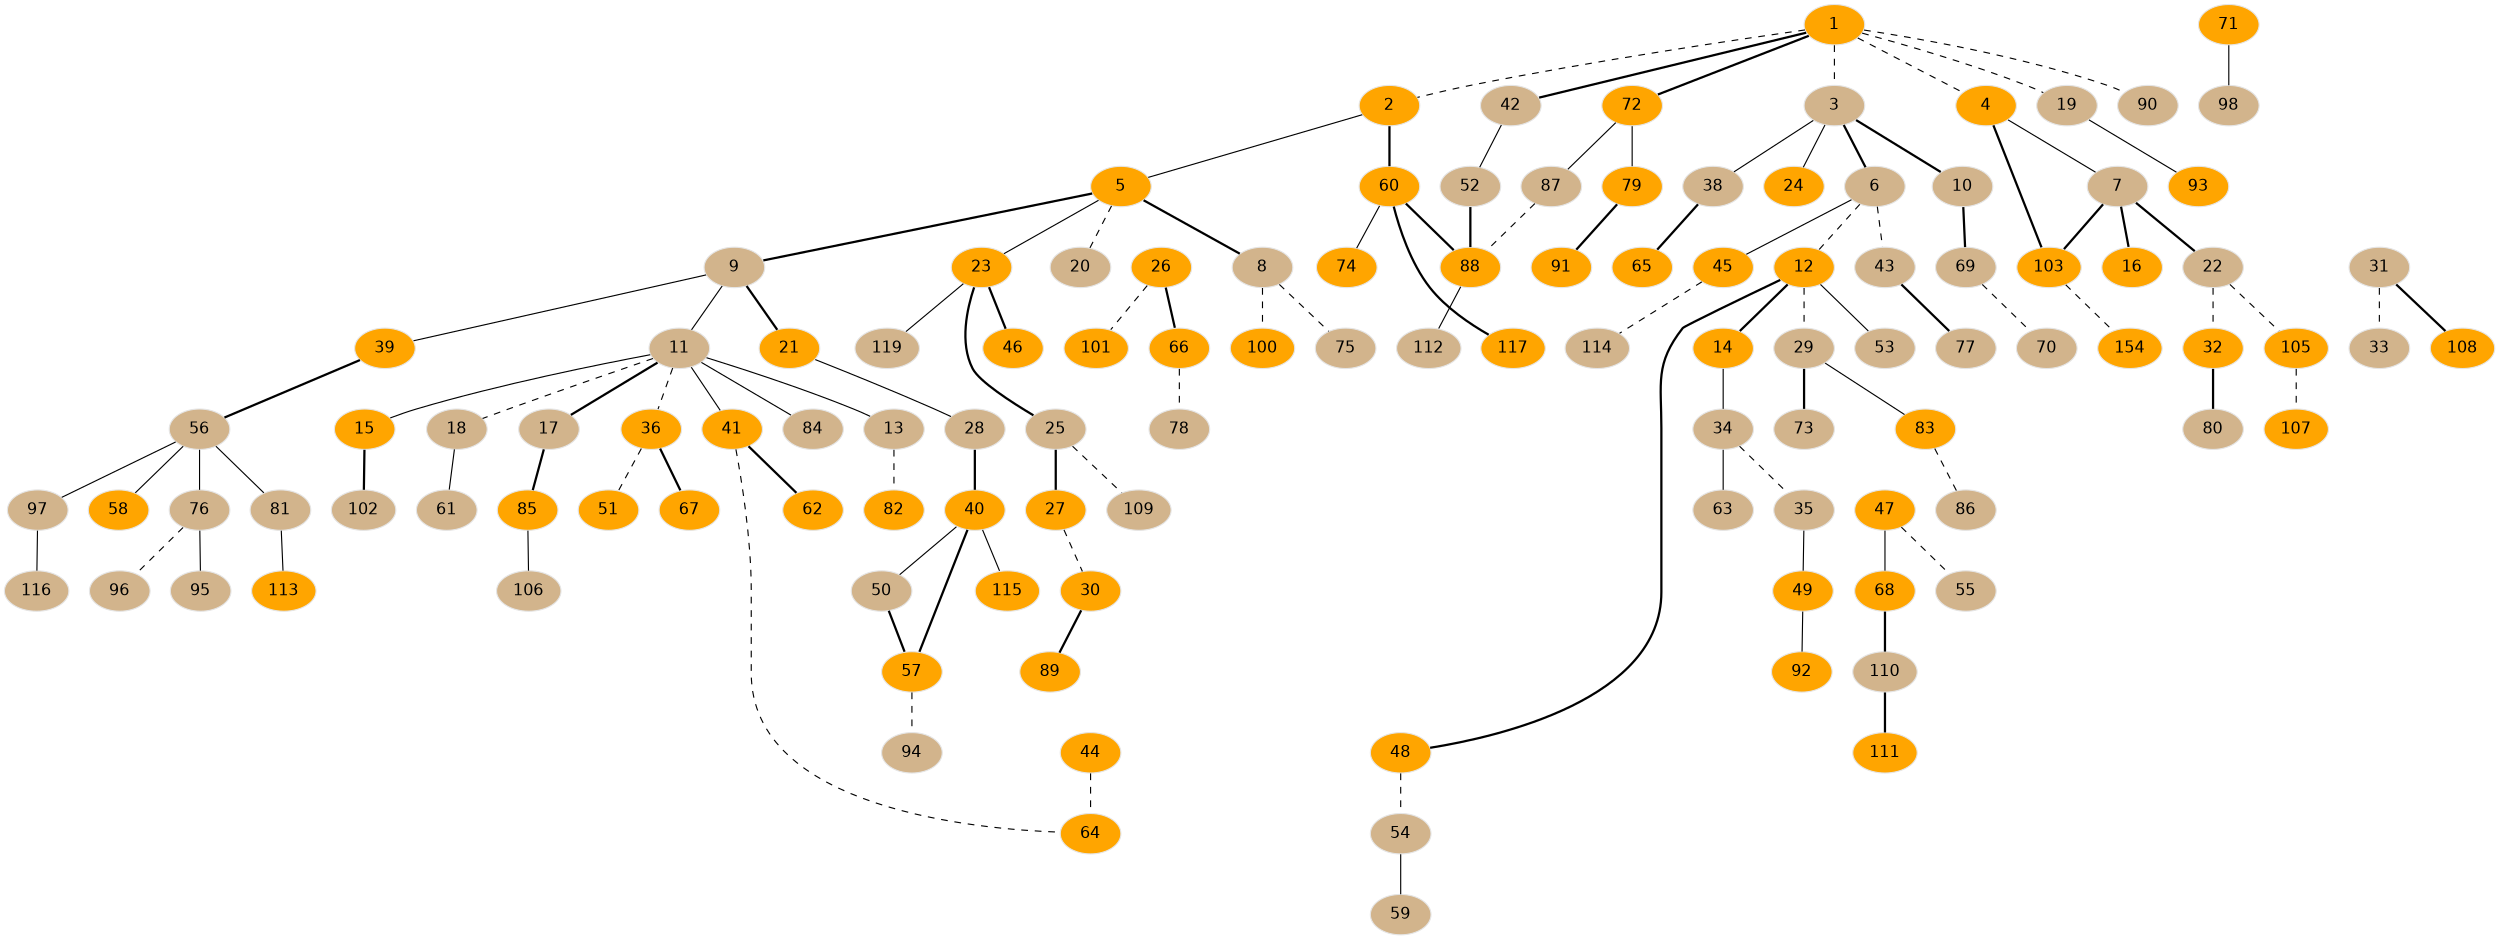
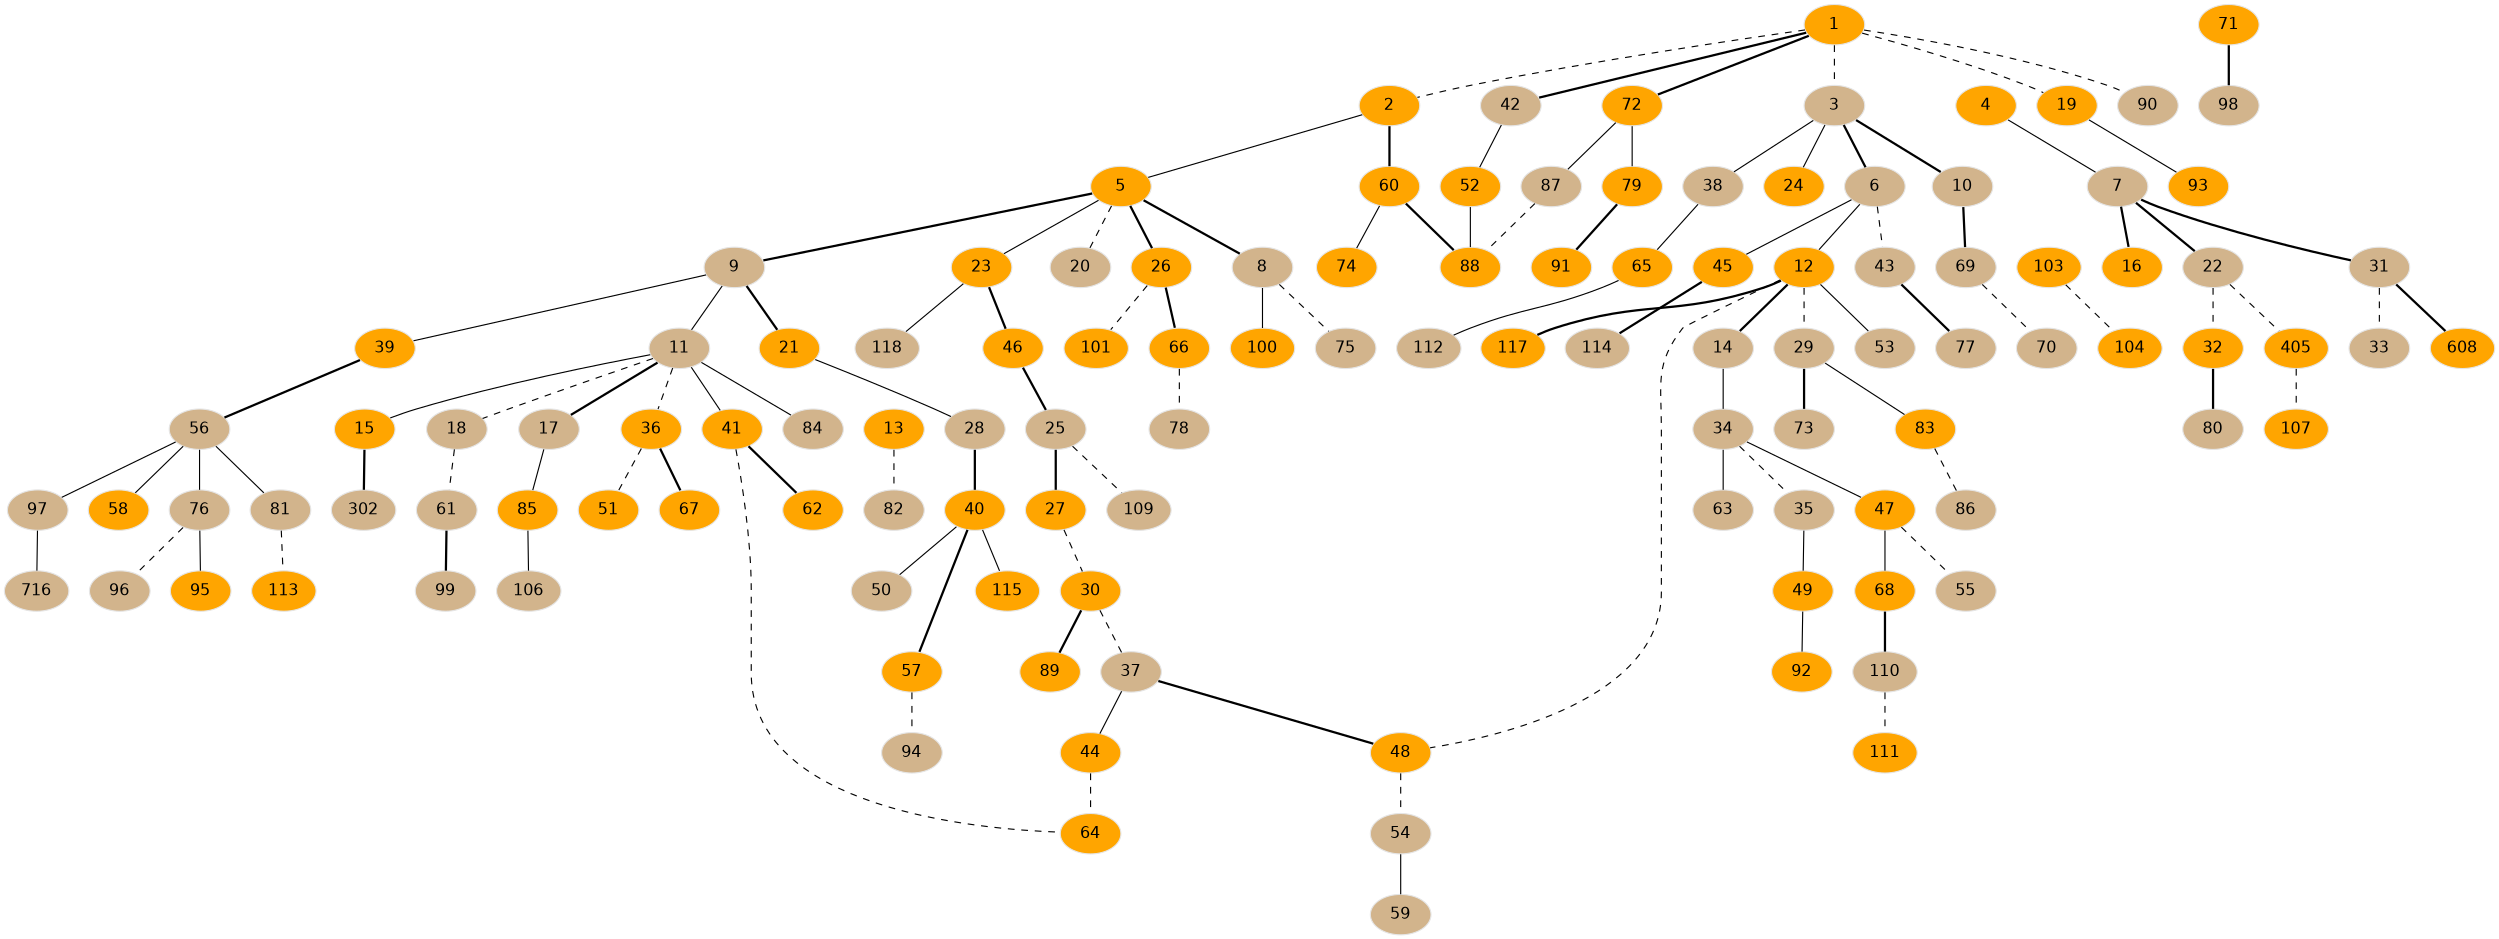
(1910, 65) -> none
(2229, 65) -> (2229, 65)
(2067, 106) -> (2067, 106)
(2017, 186) -> none
(1470, 187) -> (1470, 187)
none -> (1141, 227)
(1470, 227) -> (1470, 227)
(1678, 227) -> (1678, 227)
(1839, 227) -> (1839, 227)
(2084, 227) -> (2245, 234)
(1426, 282) -> (1678, 306)
(1453, 301) -> (1536, 308)
(1262, 308) -> (1262, 308)
(1661, 308) -> (1675, 299)
(887, 348) -> (887, 348)
(1723, 348) -> (1723, 348)
(2130, 348) -> (2130, 348)
(2296, 348) -> (2296, 348)
(2463, 348) -> (2463, 348)
(971, 366) -> (1034, 389)
(789, 385) -> none
(894, 429) -> (894, 429)
(452, 469) -> (452, 469)
(538, 470) -> (538, 470)
none -> (1804, 470)
(364, 510) -> (364, 510)
(894, 510) -> (894, 510)
(282, 551) -> (282, 551)
(1661, 553) -> (1661, 553)
(37, 591) -> (37, 591)
(201, 591) -> (201, 591)
none -> (446, 591)
(897, 631) -> none
none -> (1131, 672)
(1885, 712) -> (1885, 712)
